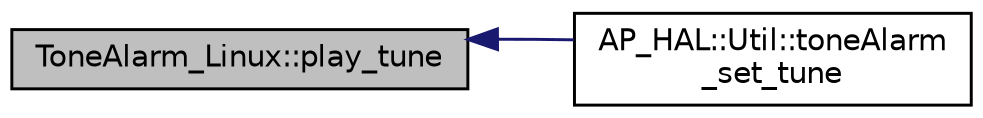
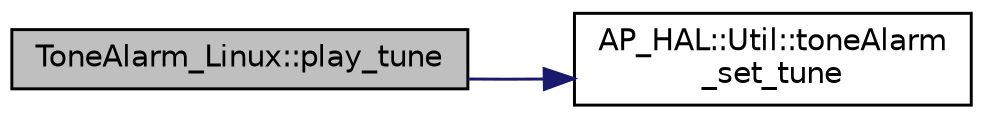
(536, 39) -> (506, 79)
